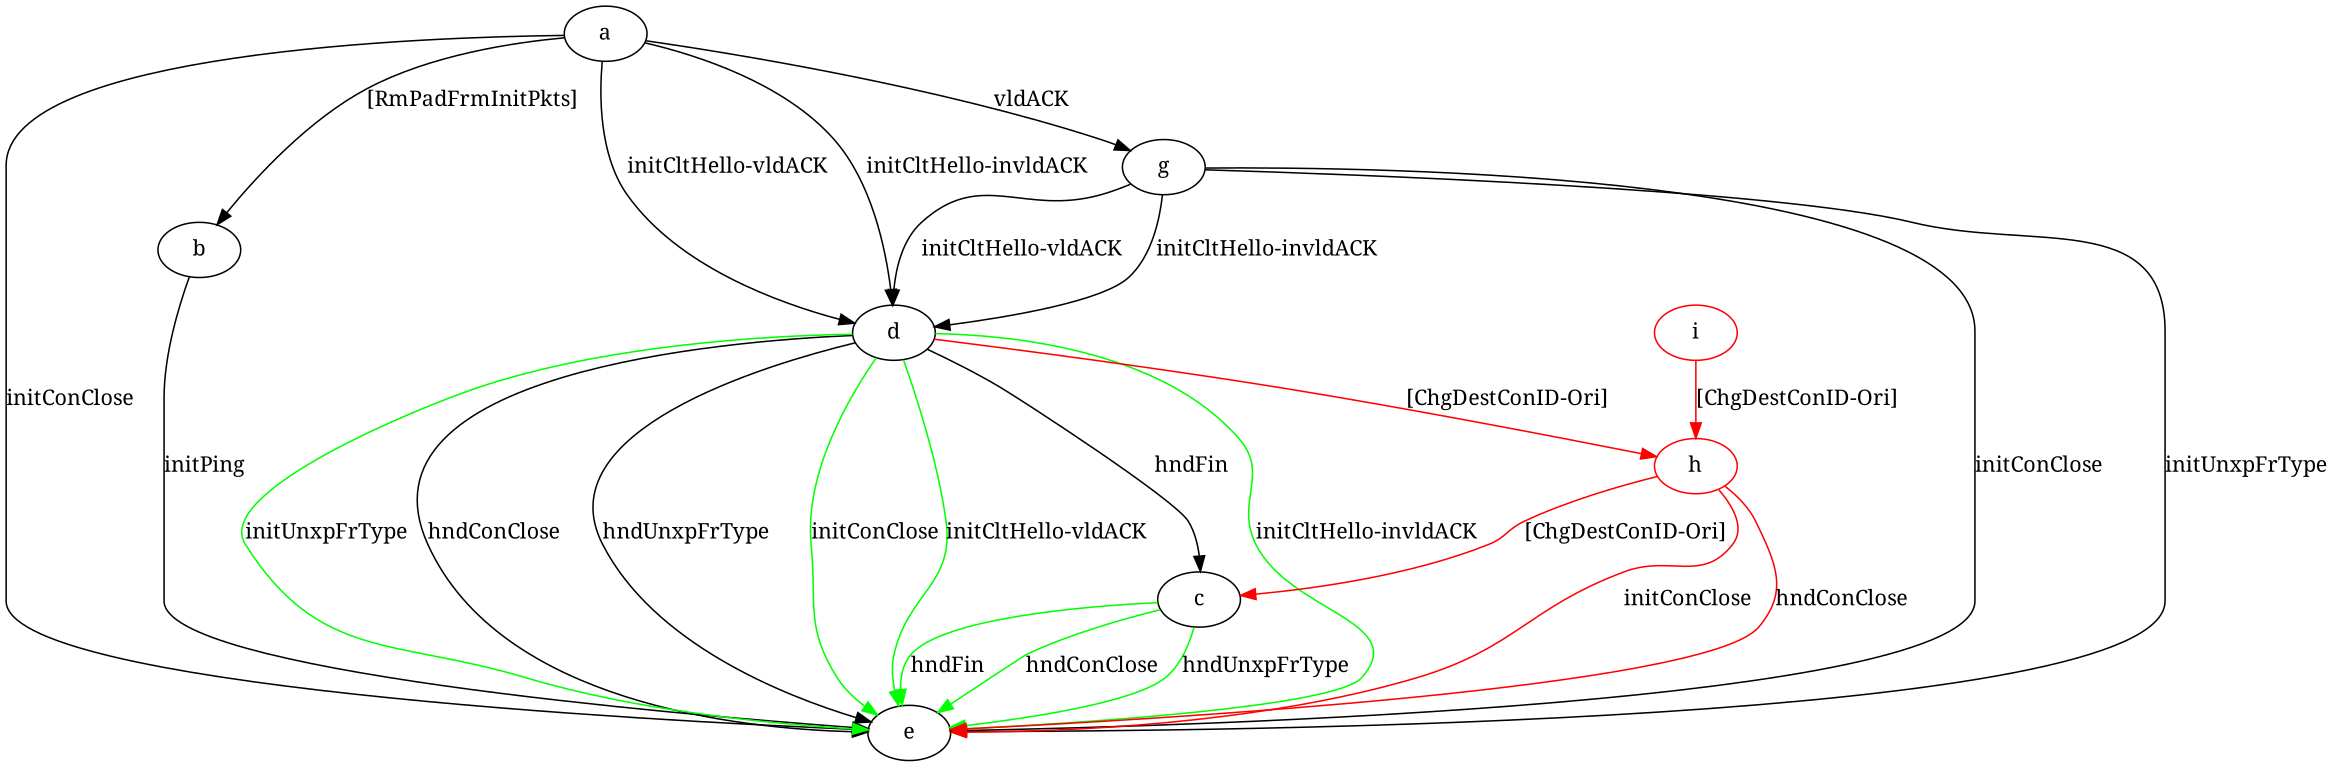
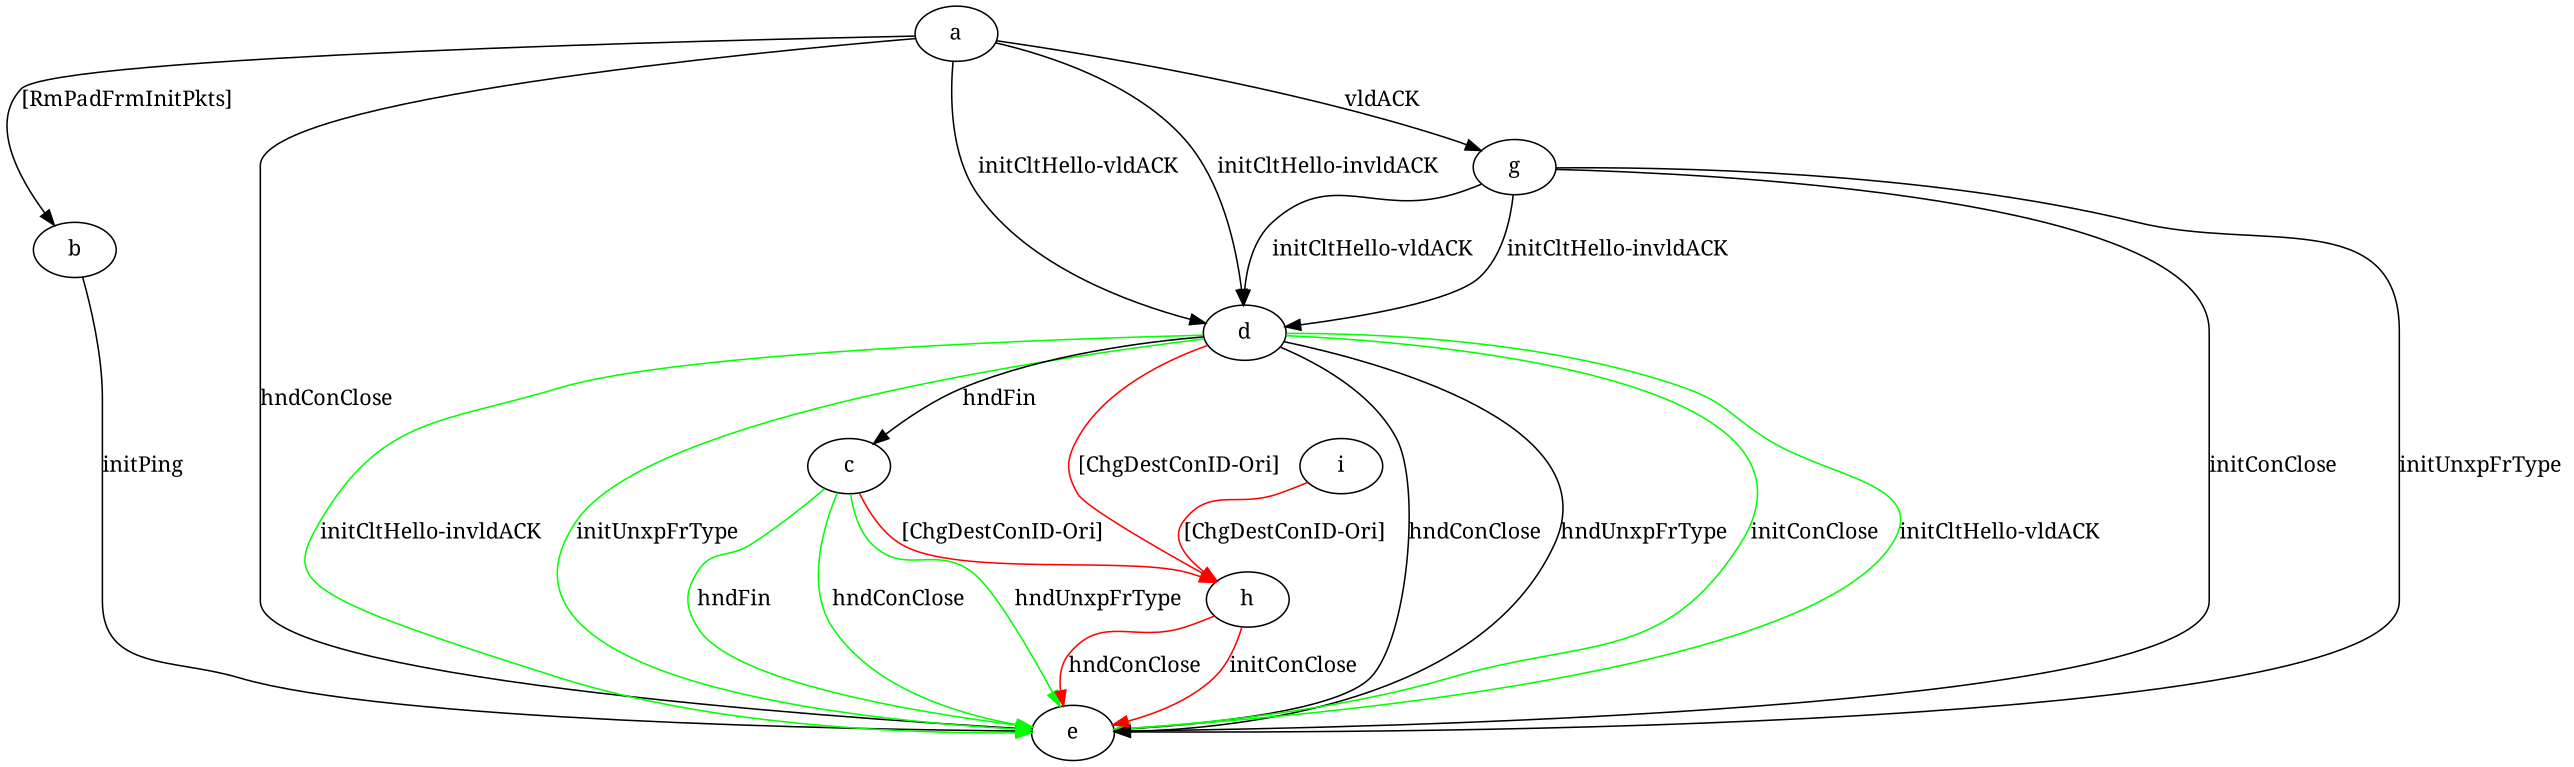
(1696, 333) -> (1341, 466)
(74, 399) -> (330, 399)
(1696, 466) -> (1248, 600)
(1463, 554) -> (1017, 564)
